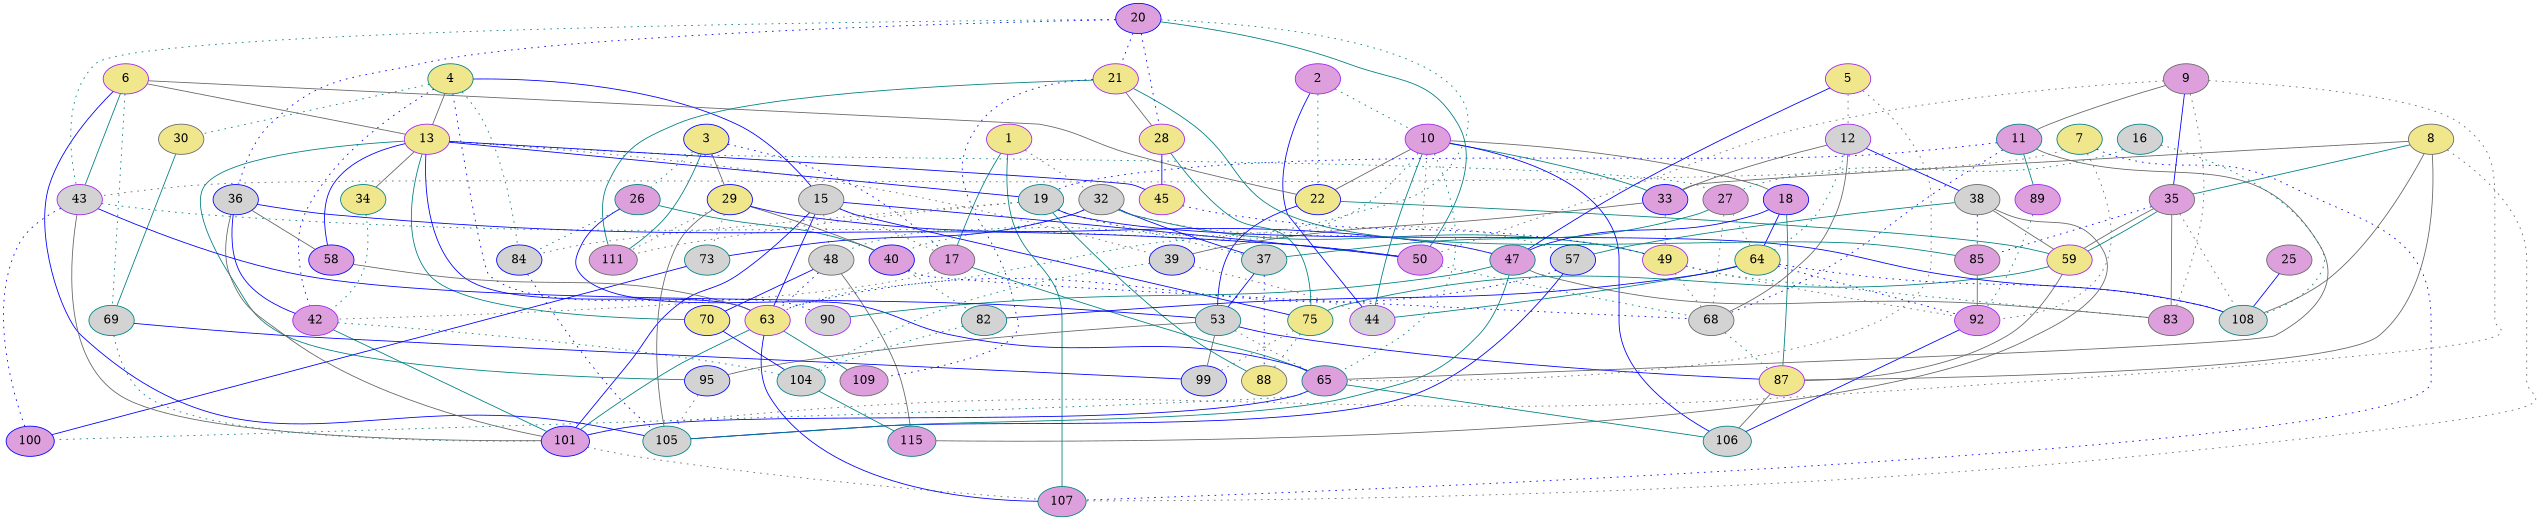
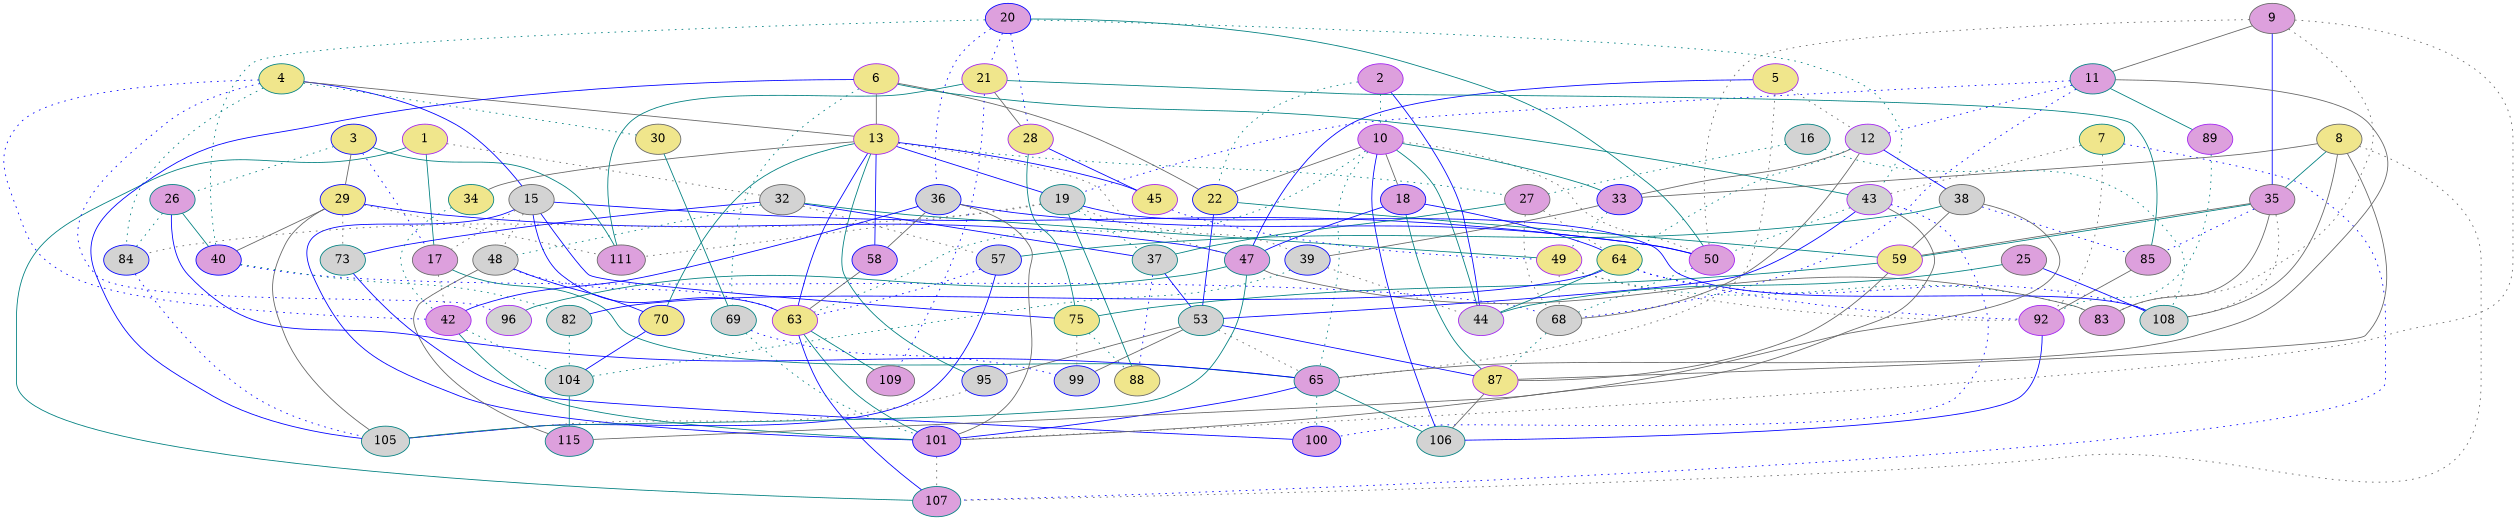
none -> (1971, 111)
none -> (1814, 284)
(828, 320) -> (509, 320)
(736, 358) -> (872, 354)
